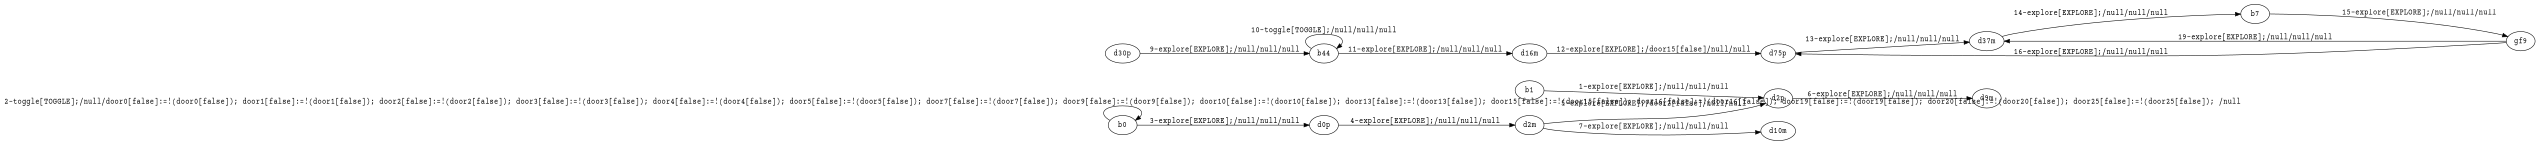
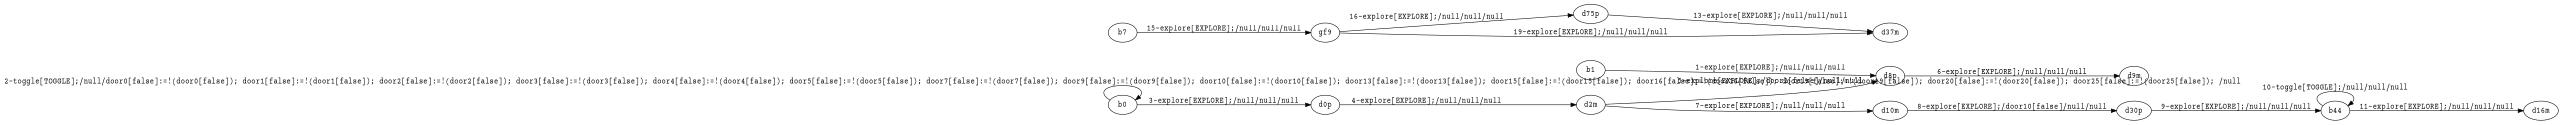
(2118, 21) -> none
(1651, 53) -> none
(1778, 98) -> (1890, 76)
none -> (2009, 111)
